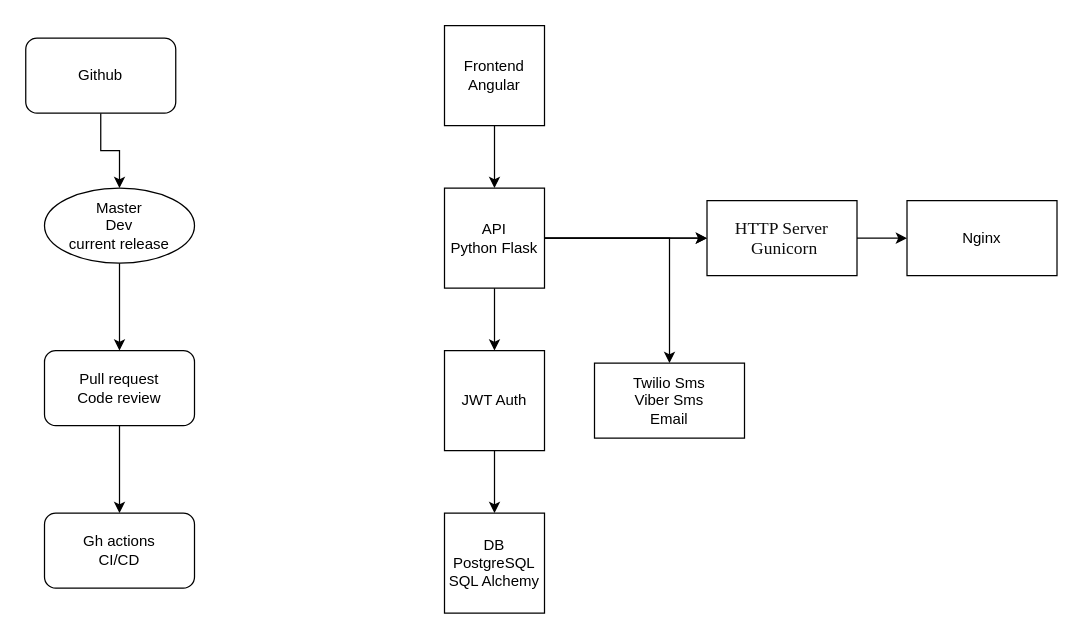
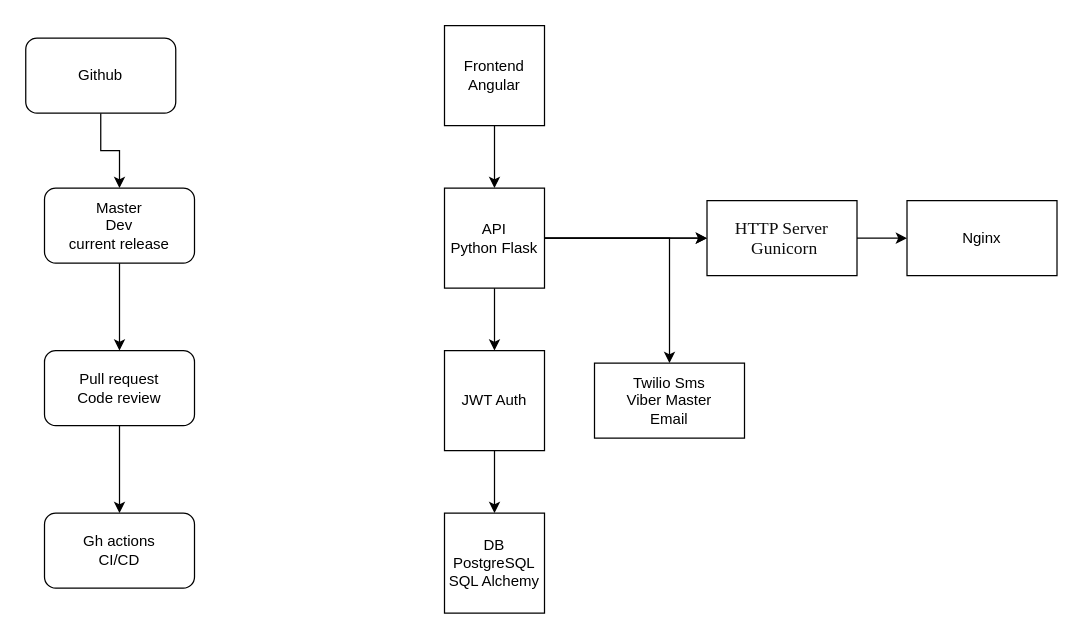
(119, 226) -> (119, 226)
(669, 401) -> (669, 401)
